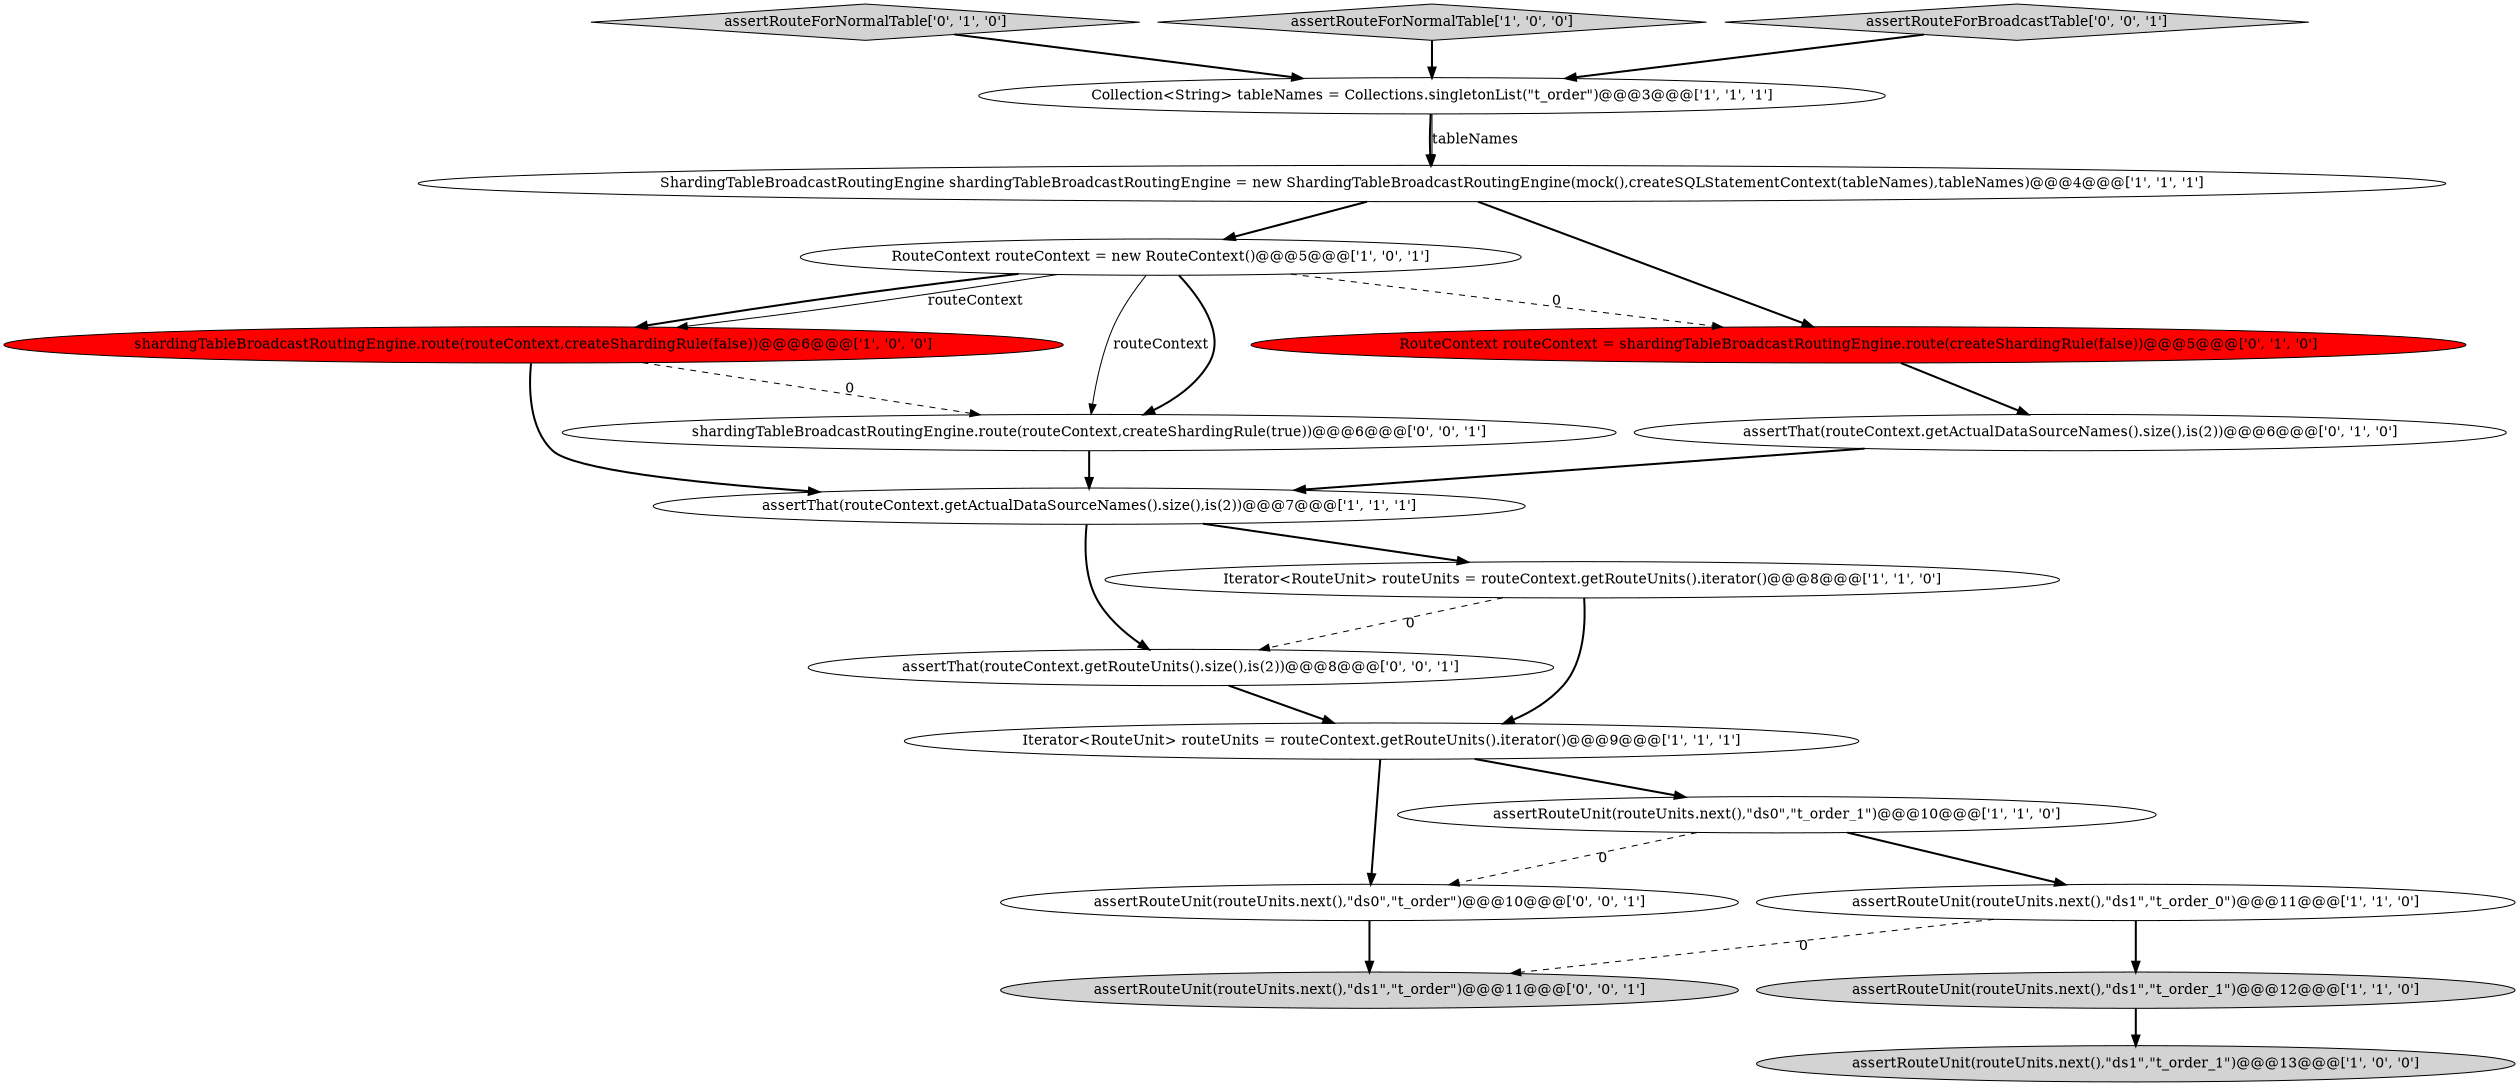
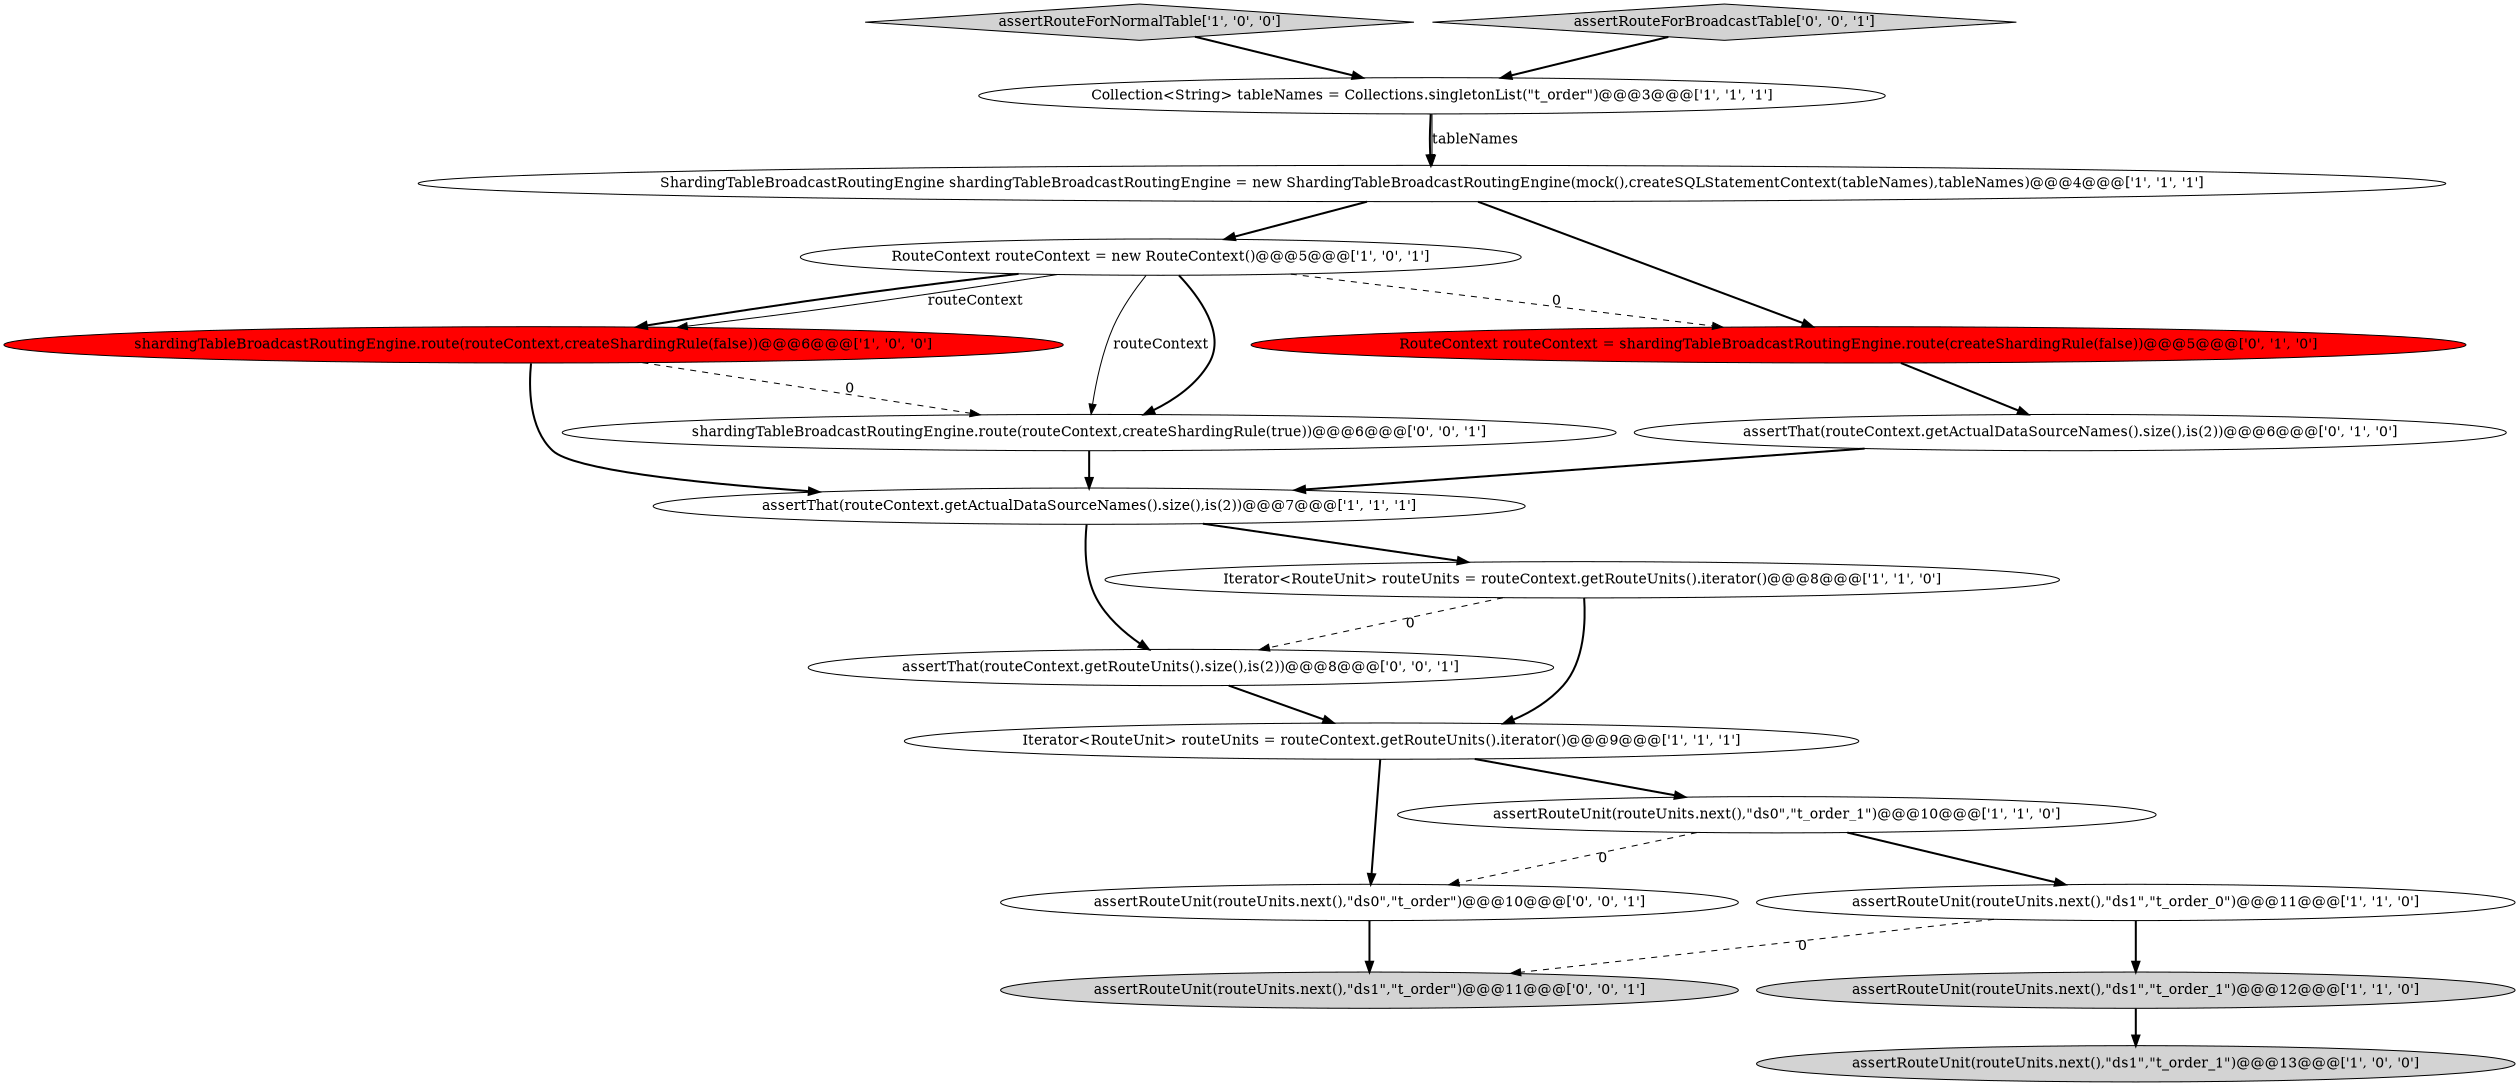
(865, 22) -> none
